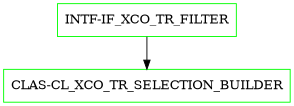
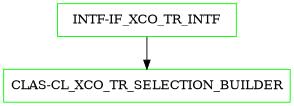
(147, 20) -> (147, 20)
